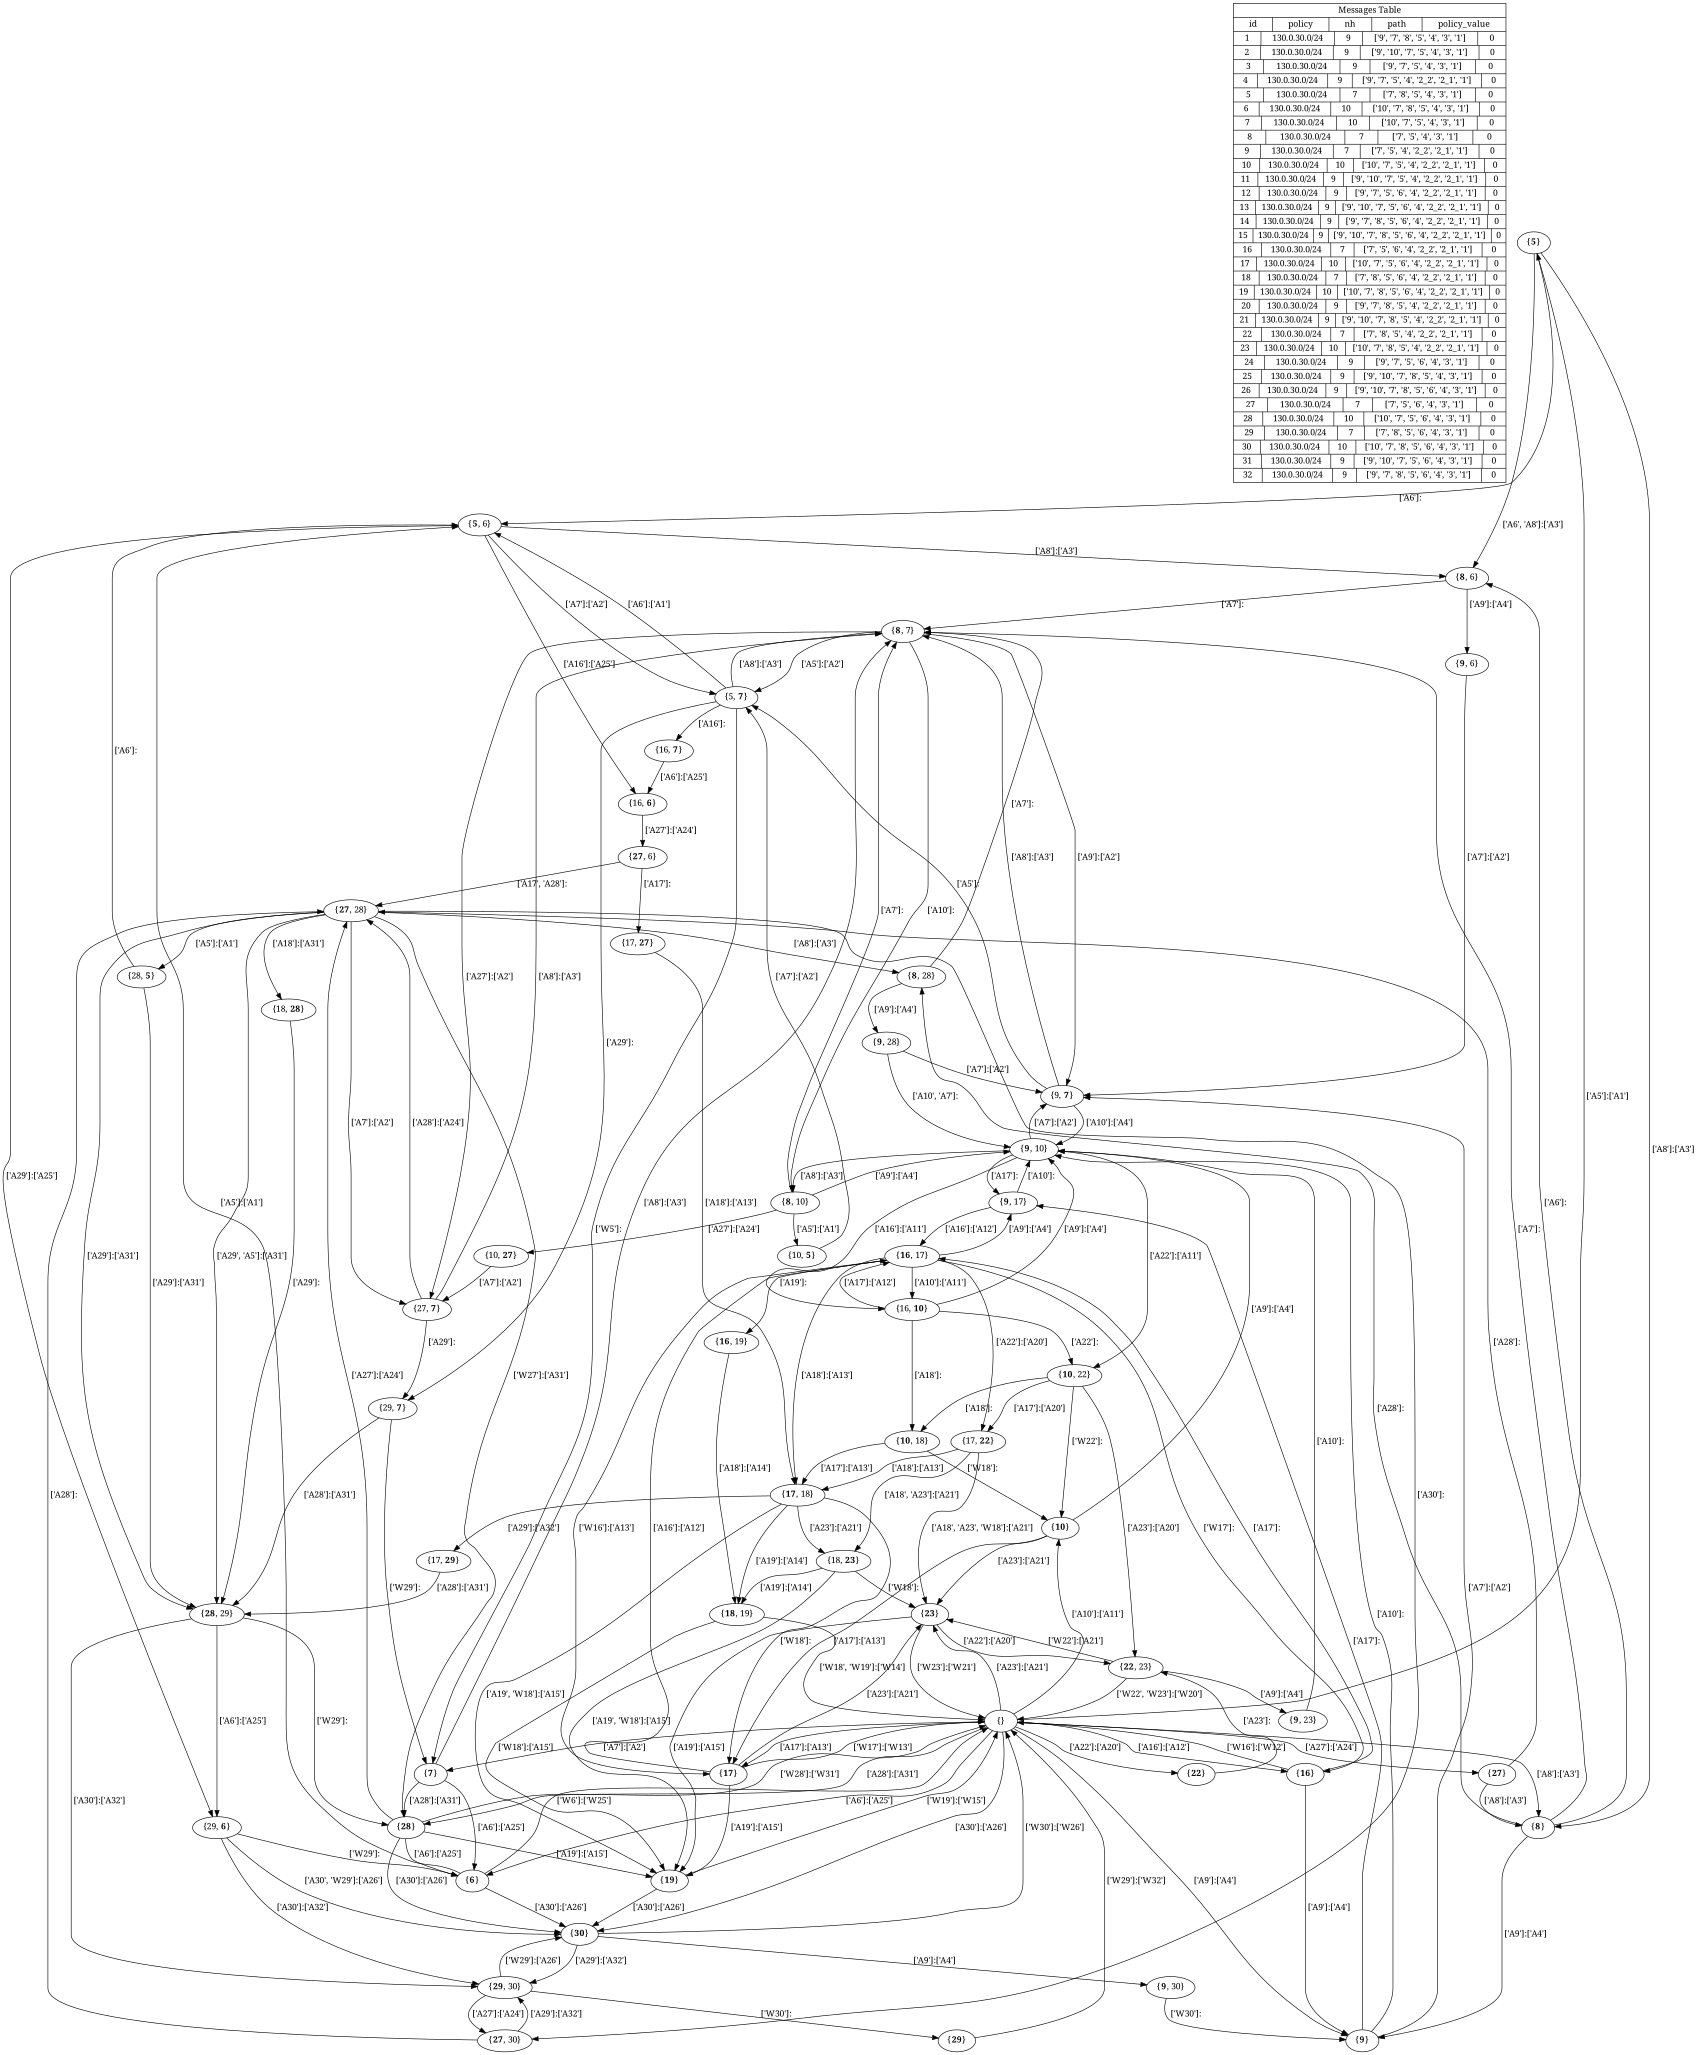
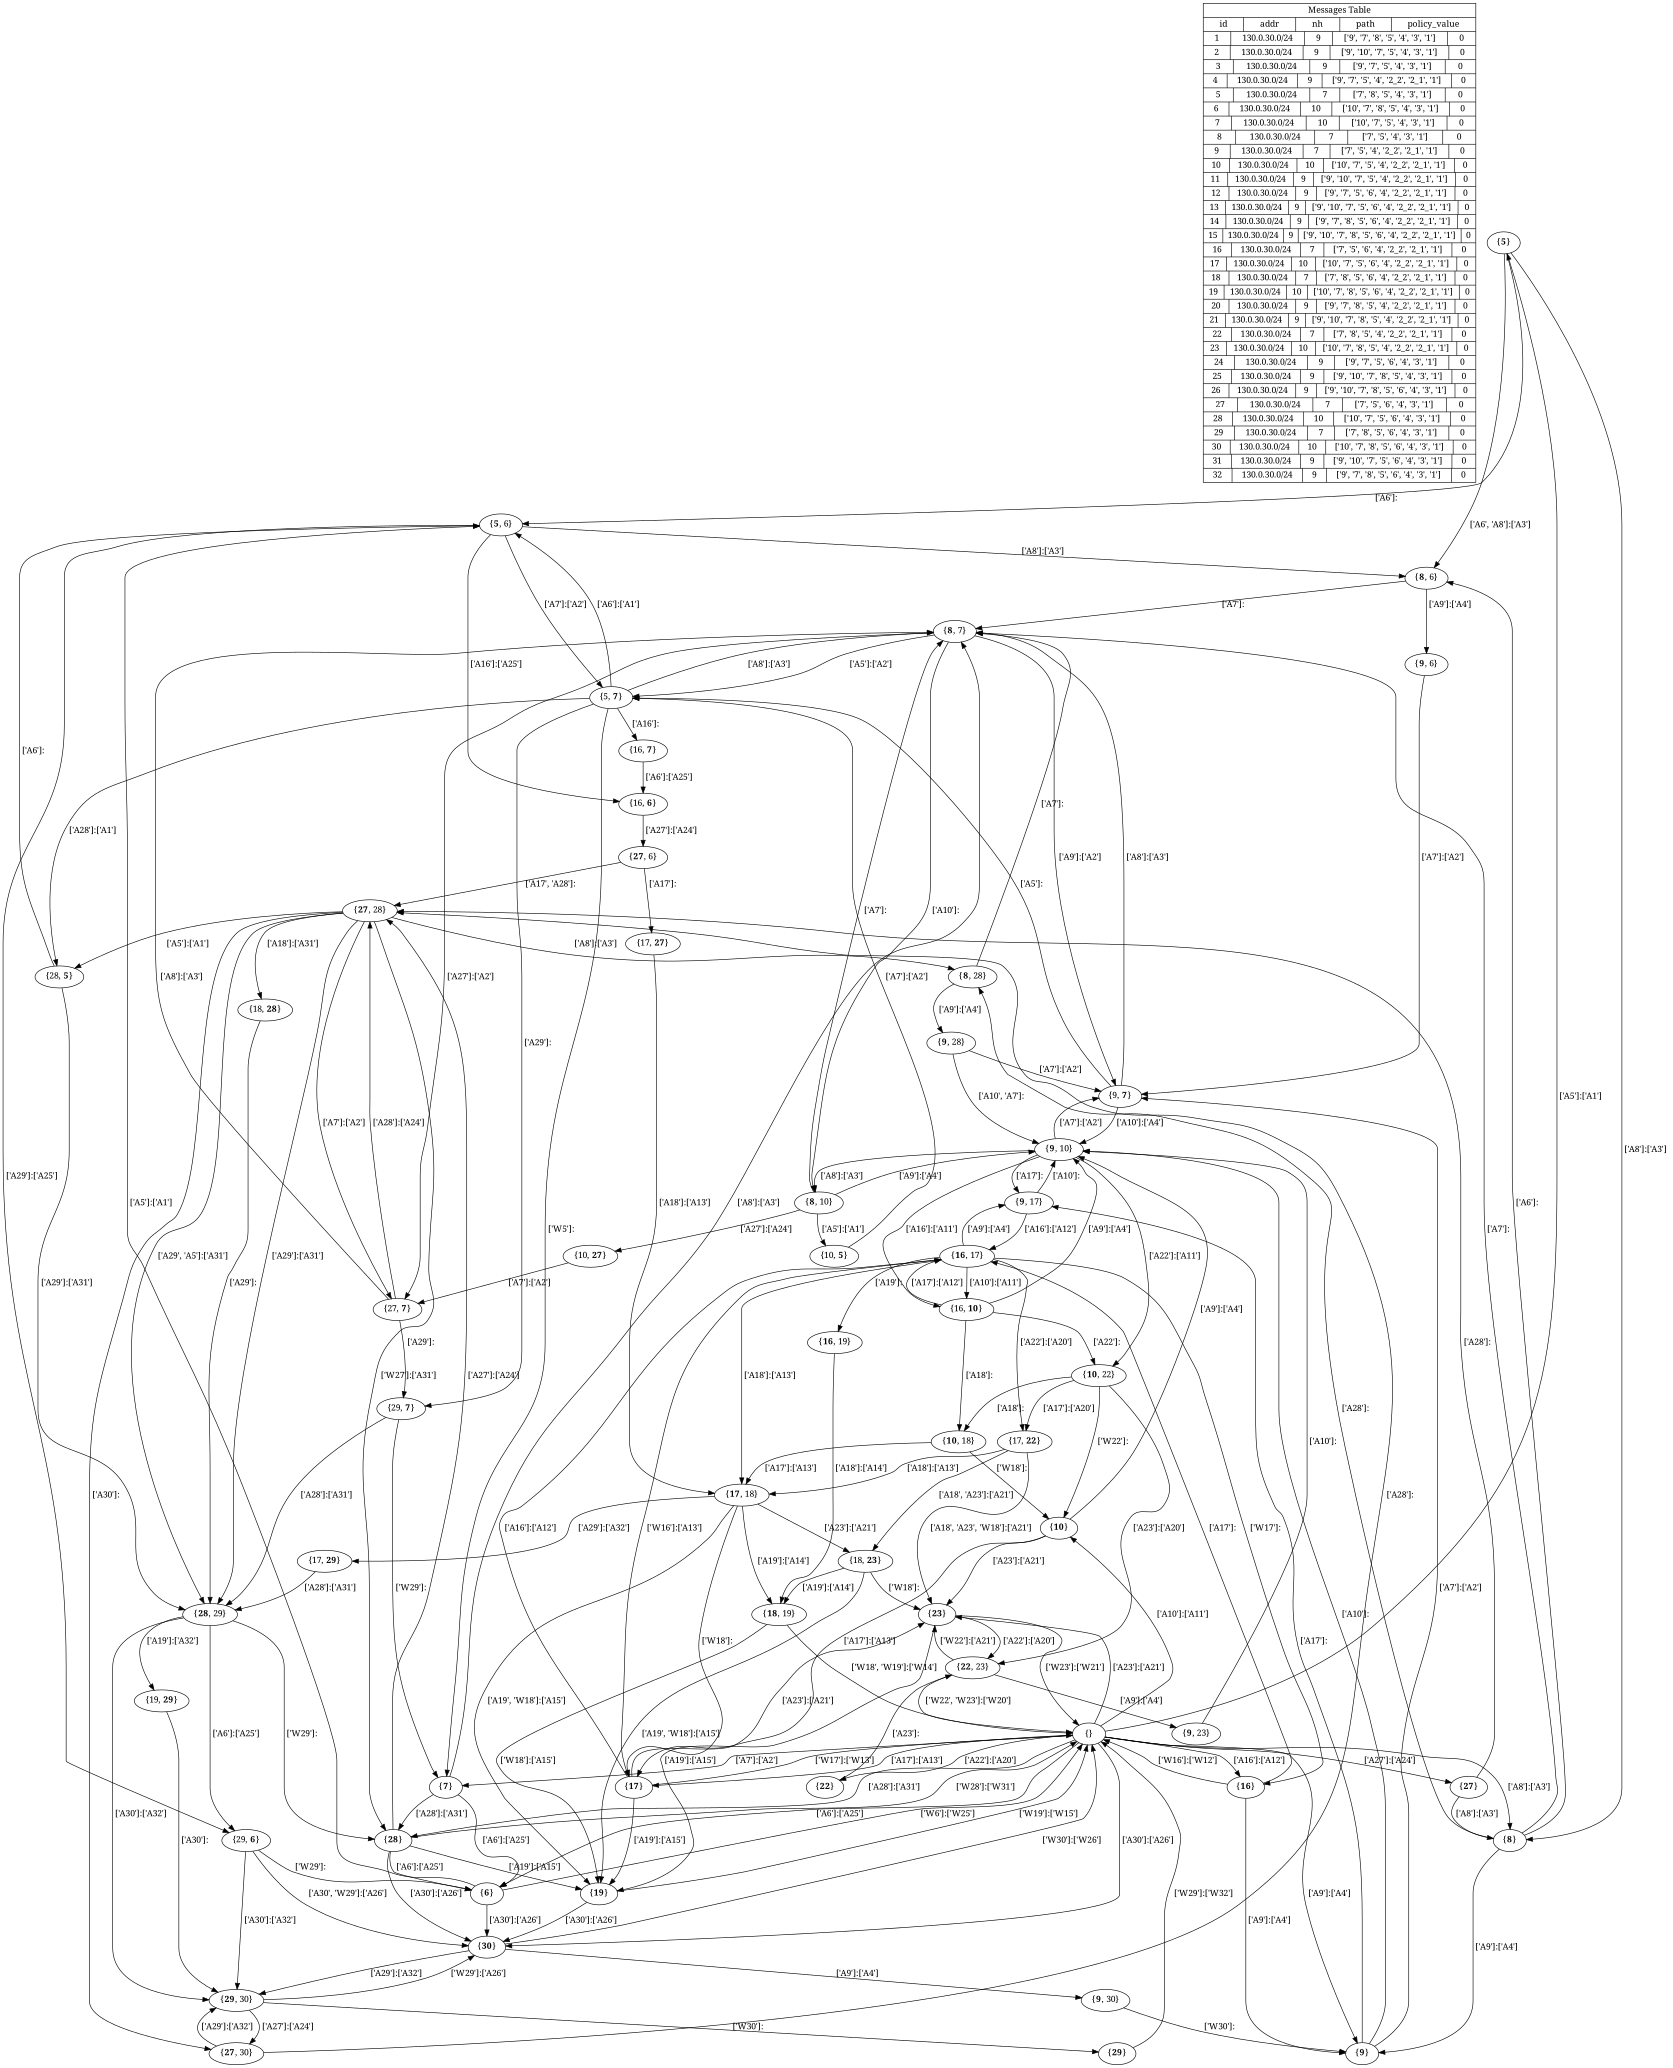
(1301, 24) -> (1270, 24)
none -> (250, 741)
none -> (162, 1701)
